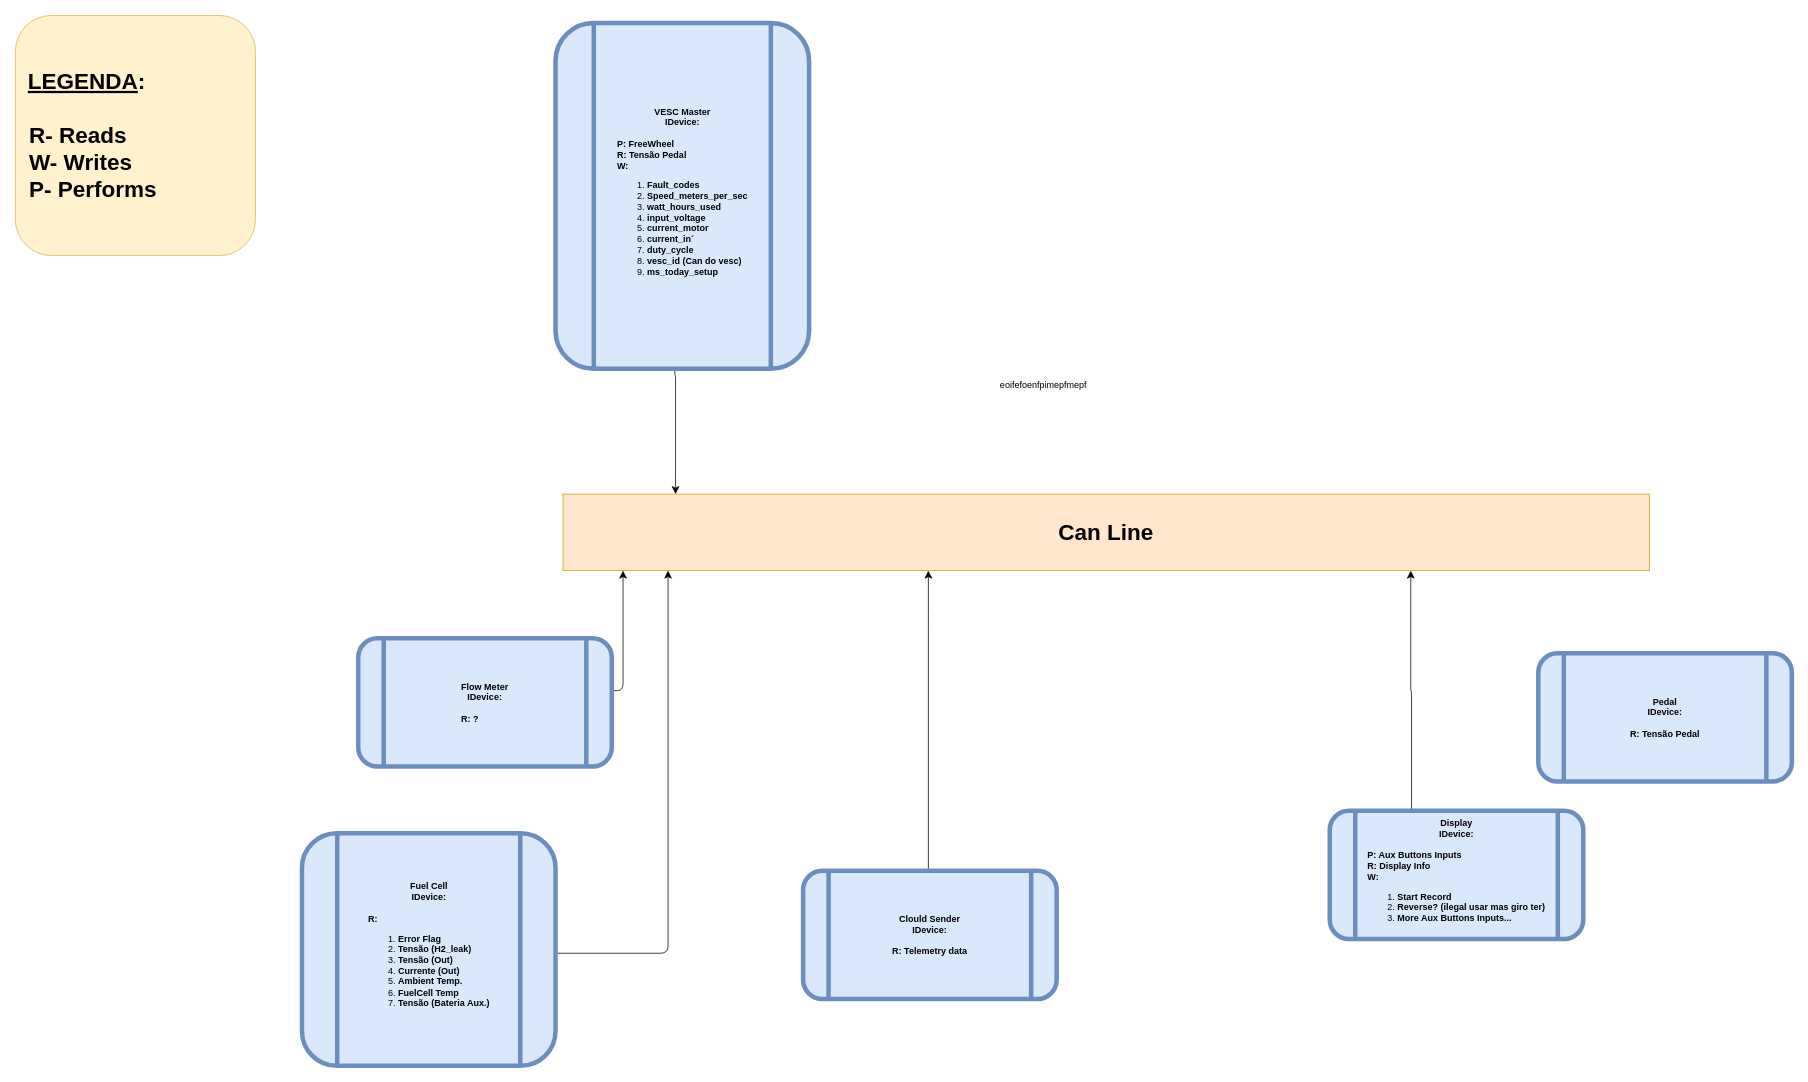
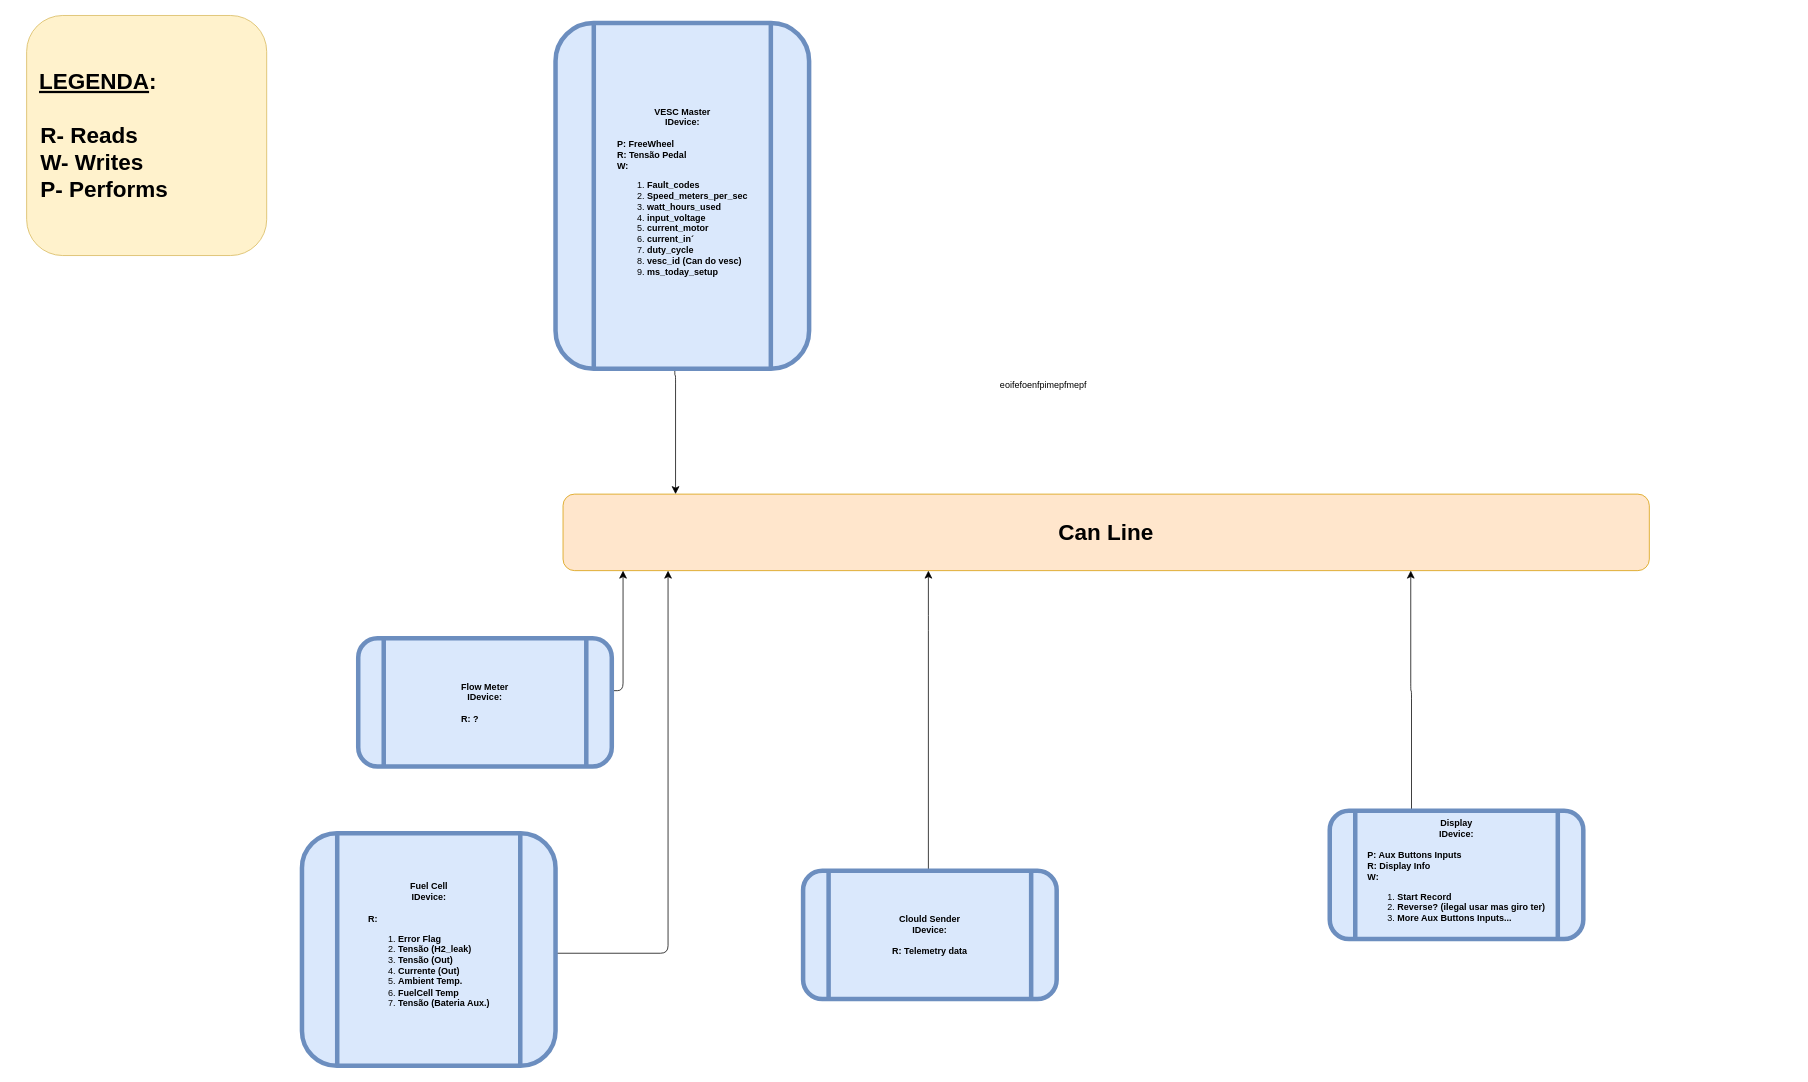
(135, 135) -> (147, 135)
(1106, 532) -> (1106, 532)
(1665, 717) -> none
